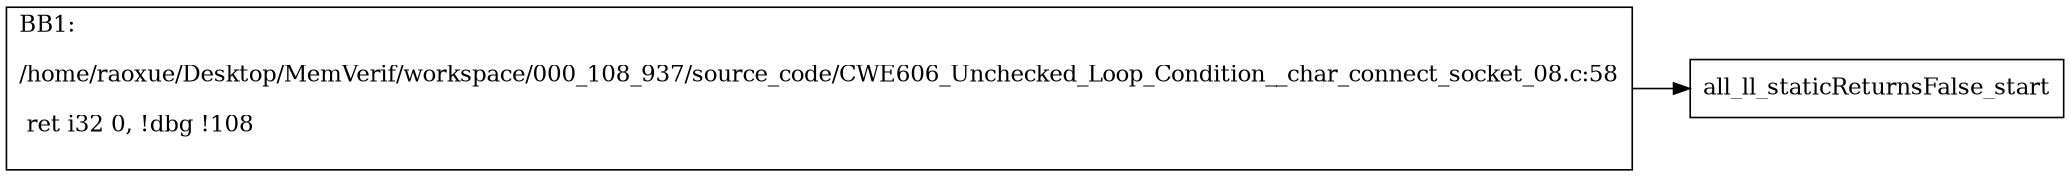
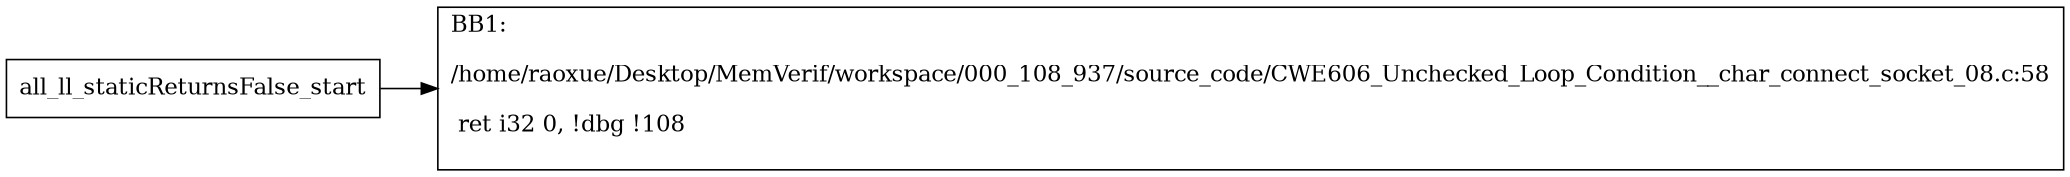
(1653, 89) -> (401, 89)
